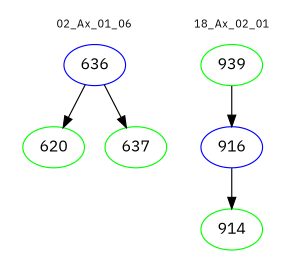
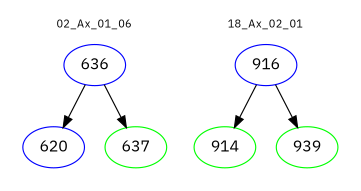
(232, 101) -> (284, 101)
(54, 147) -> (54, 147)
